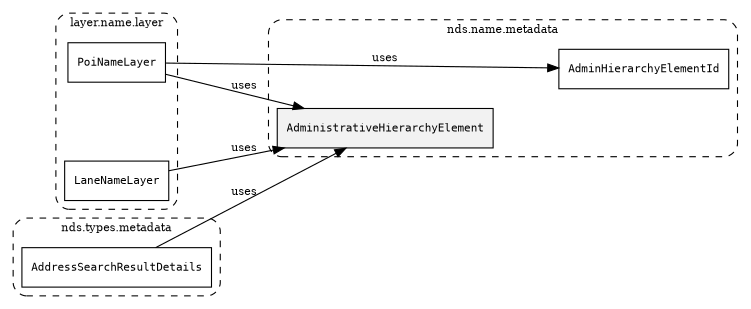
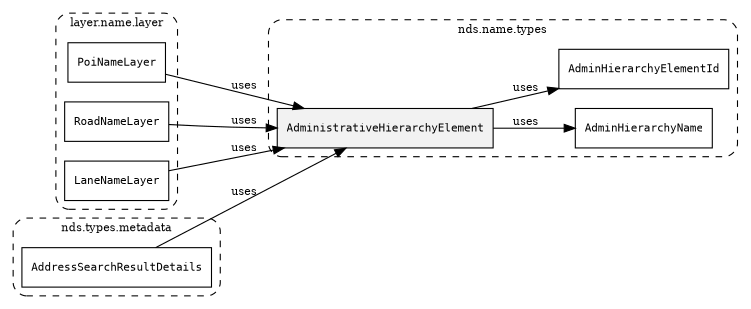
(503, 30) -> (503, 30)
(357, 65) -> (510, 100)
none -> (117, 122)
none -> (644, 128)
